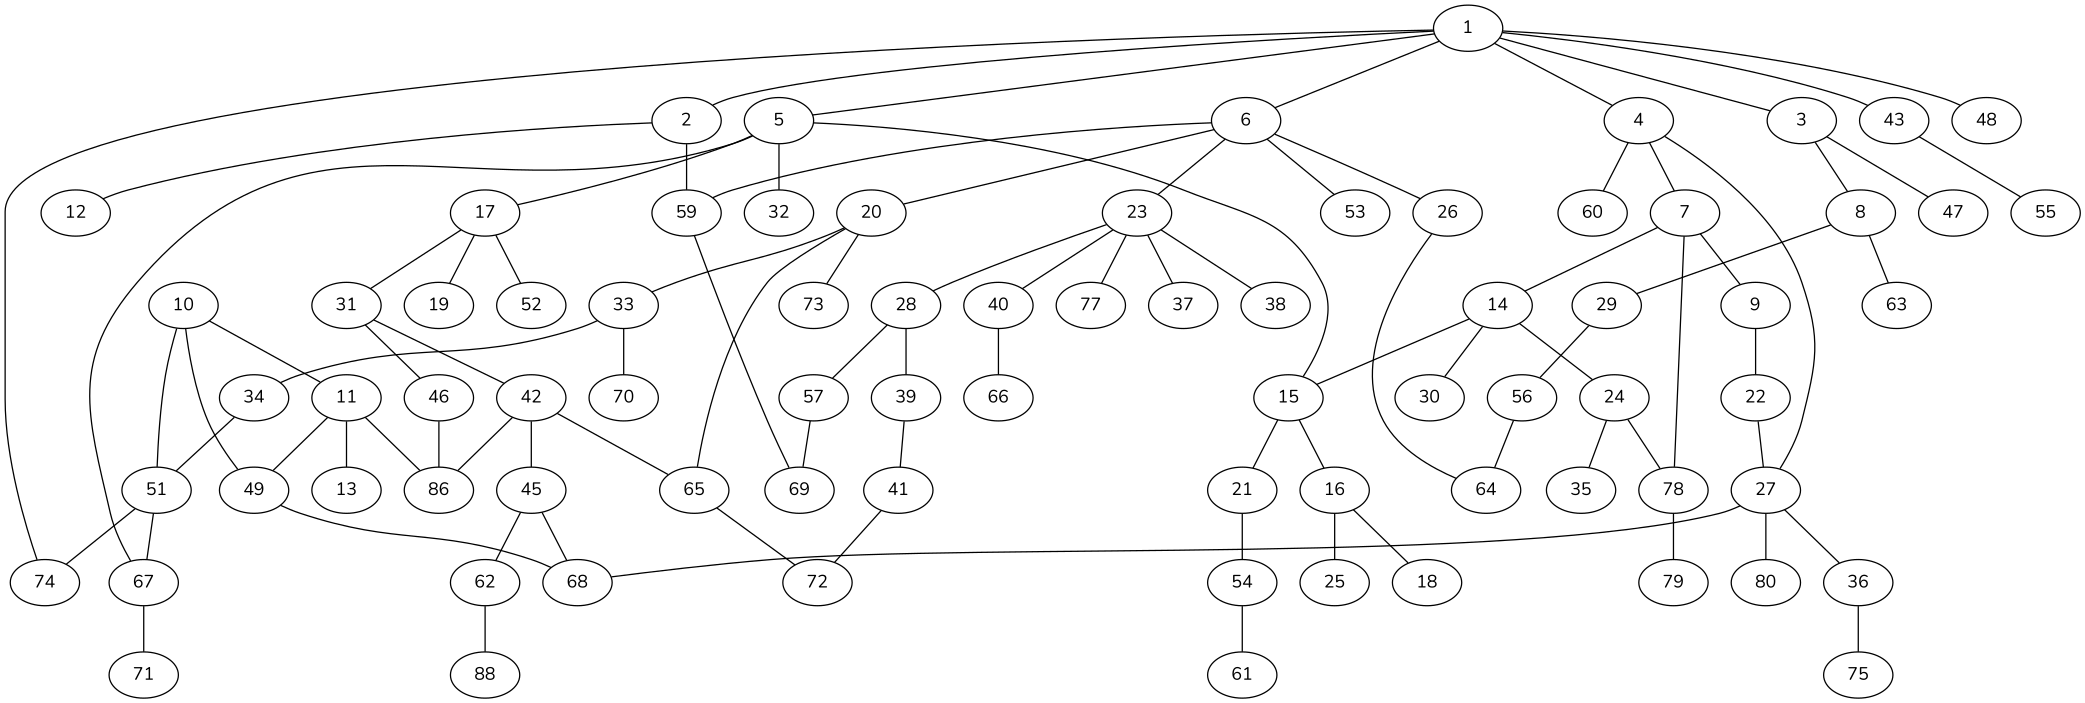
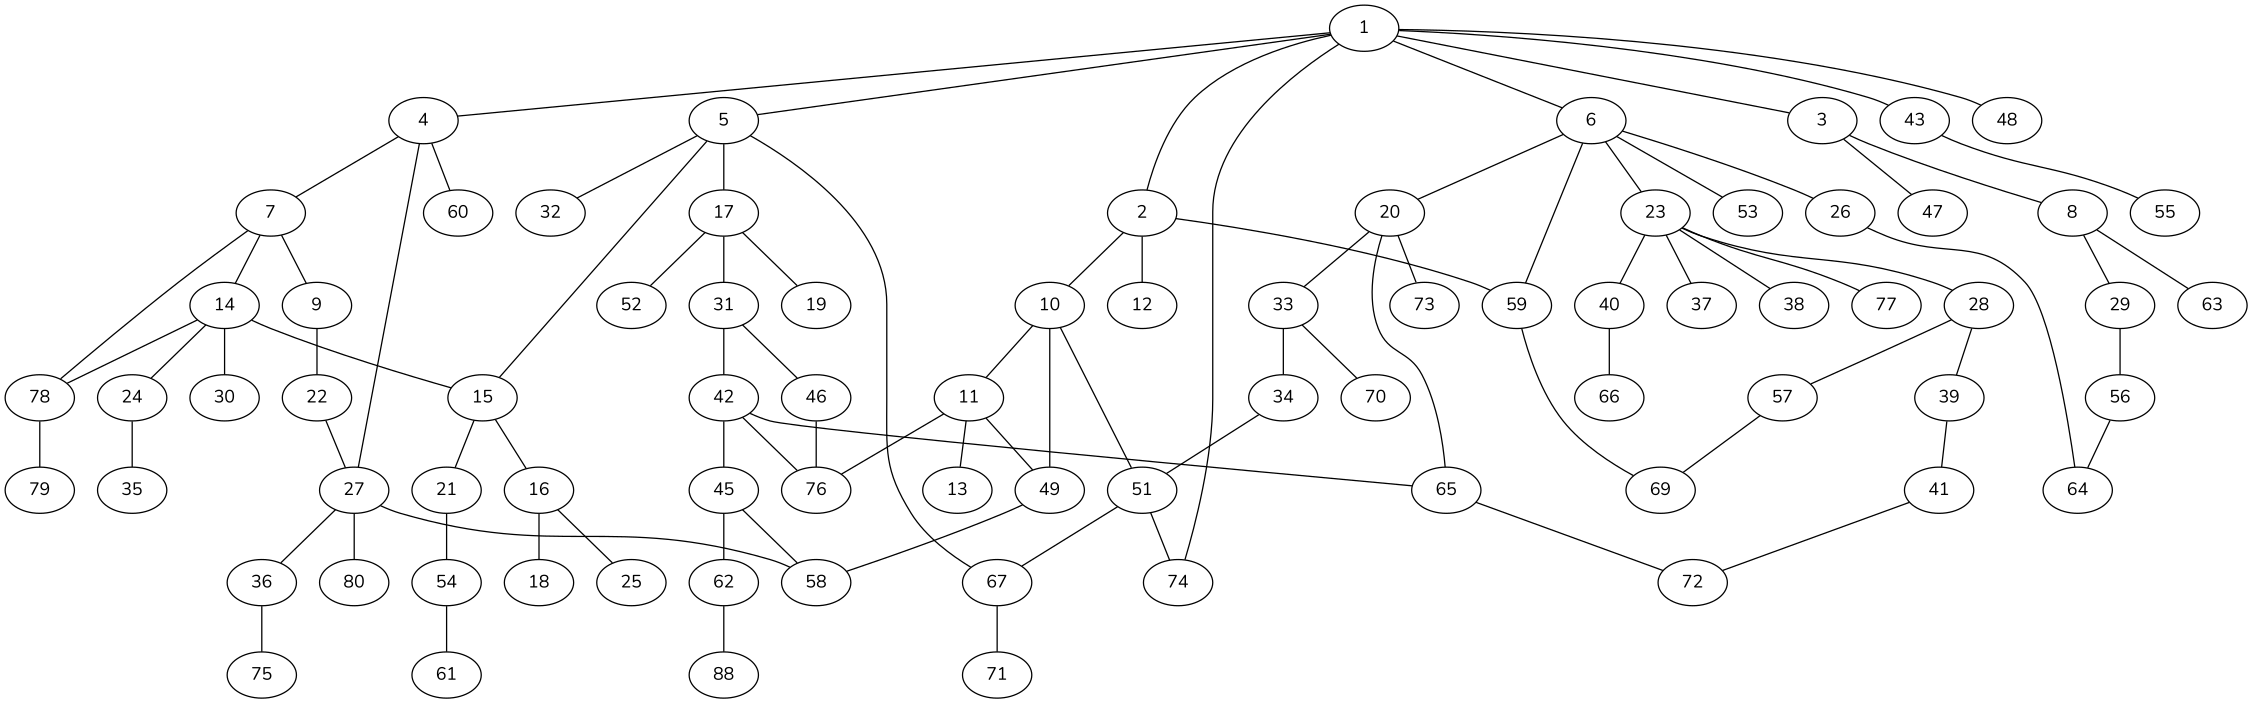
none -> (1096, 259)
(1644, 444) -> (132, 352)
(439, 490) -> (816, 490)
(578, 583) -> (816, 583)
